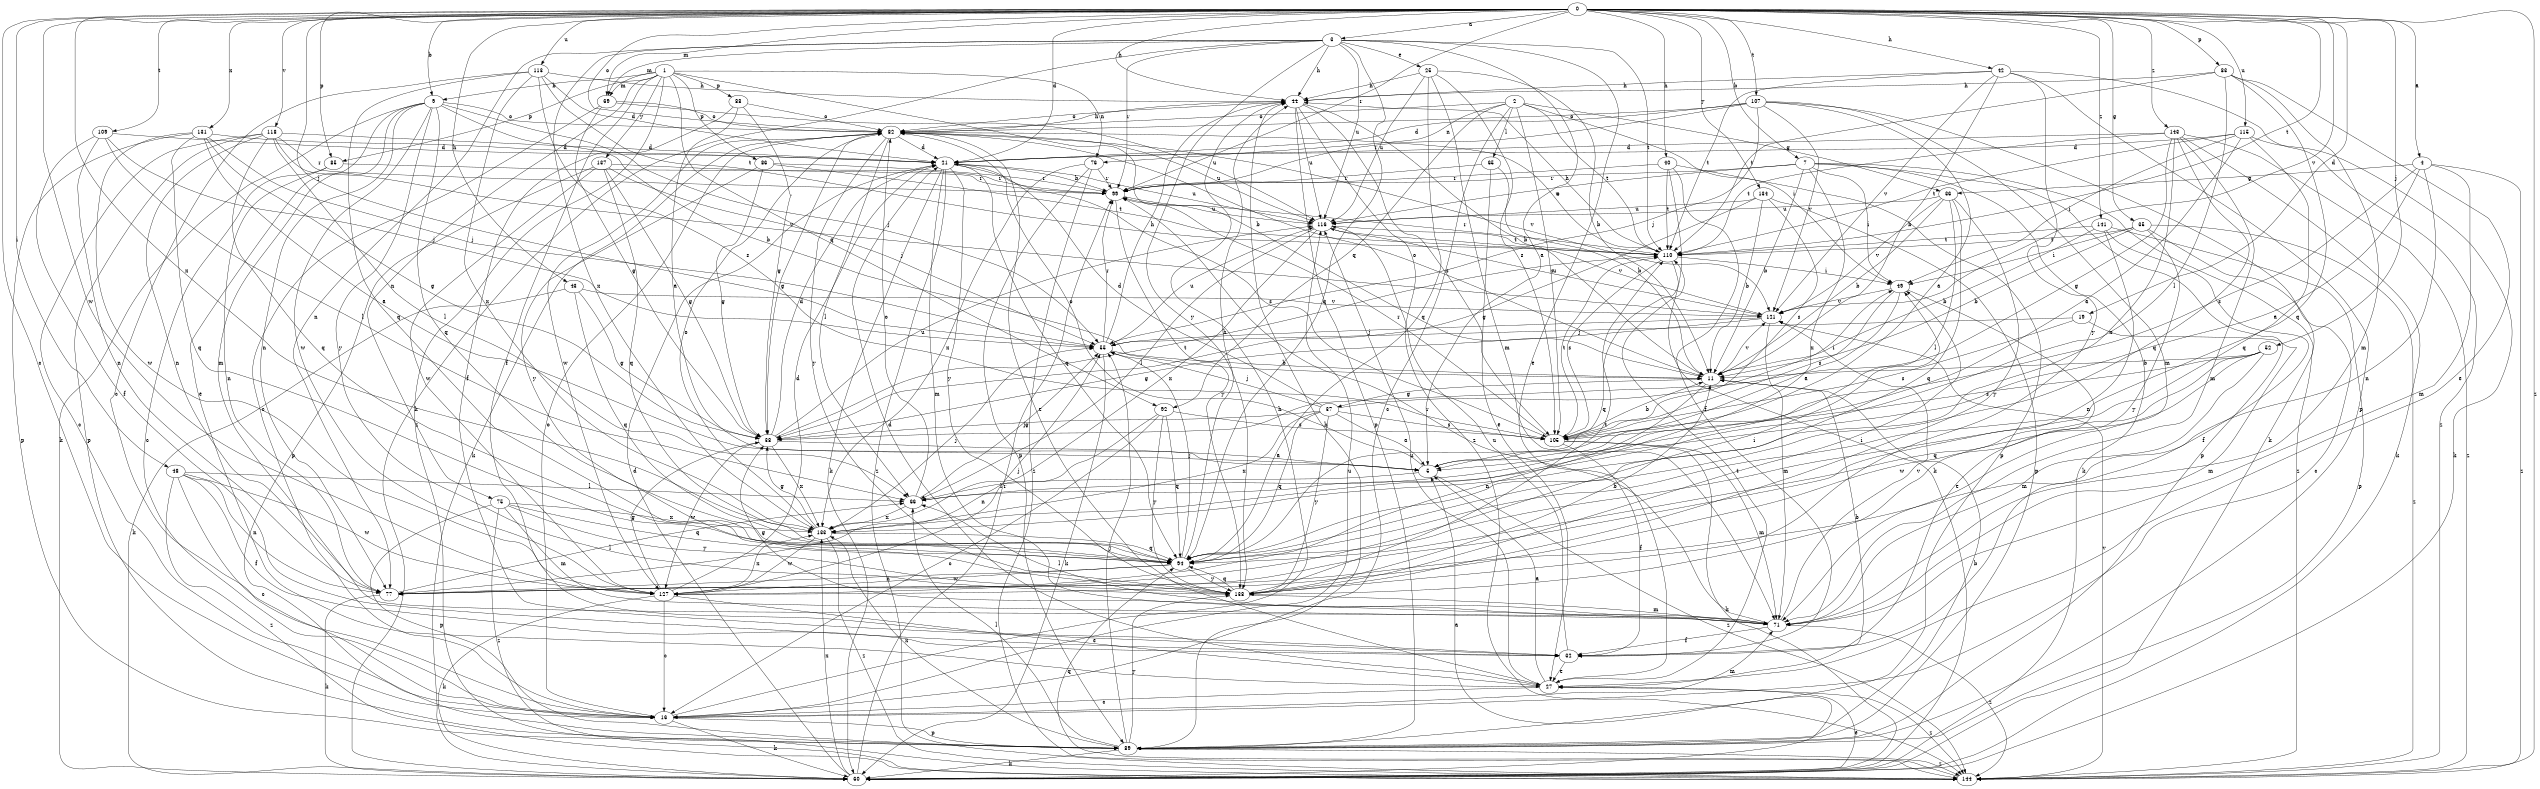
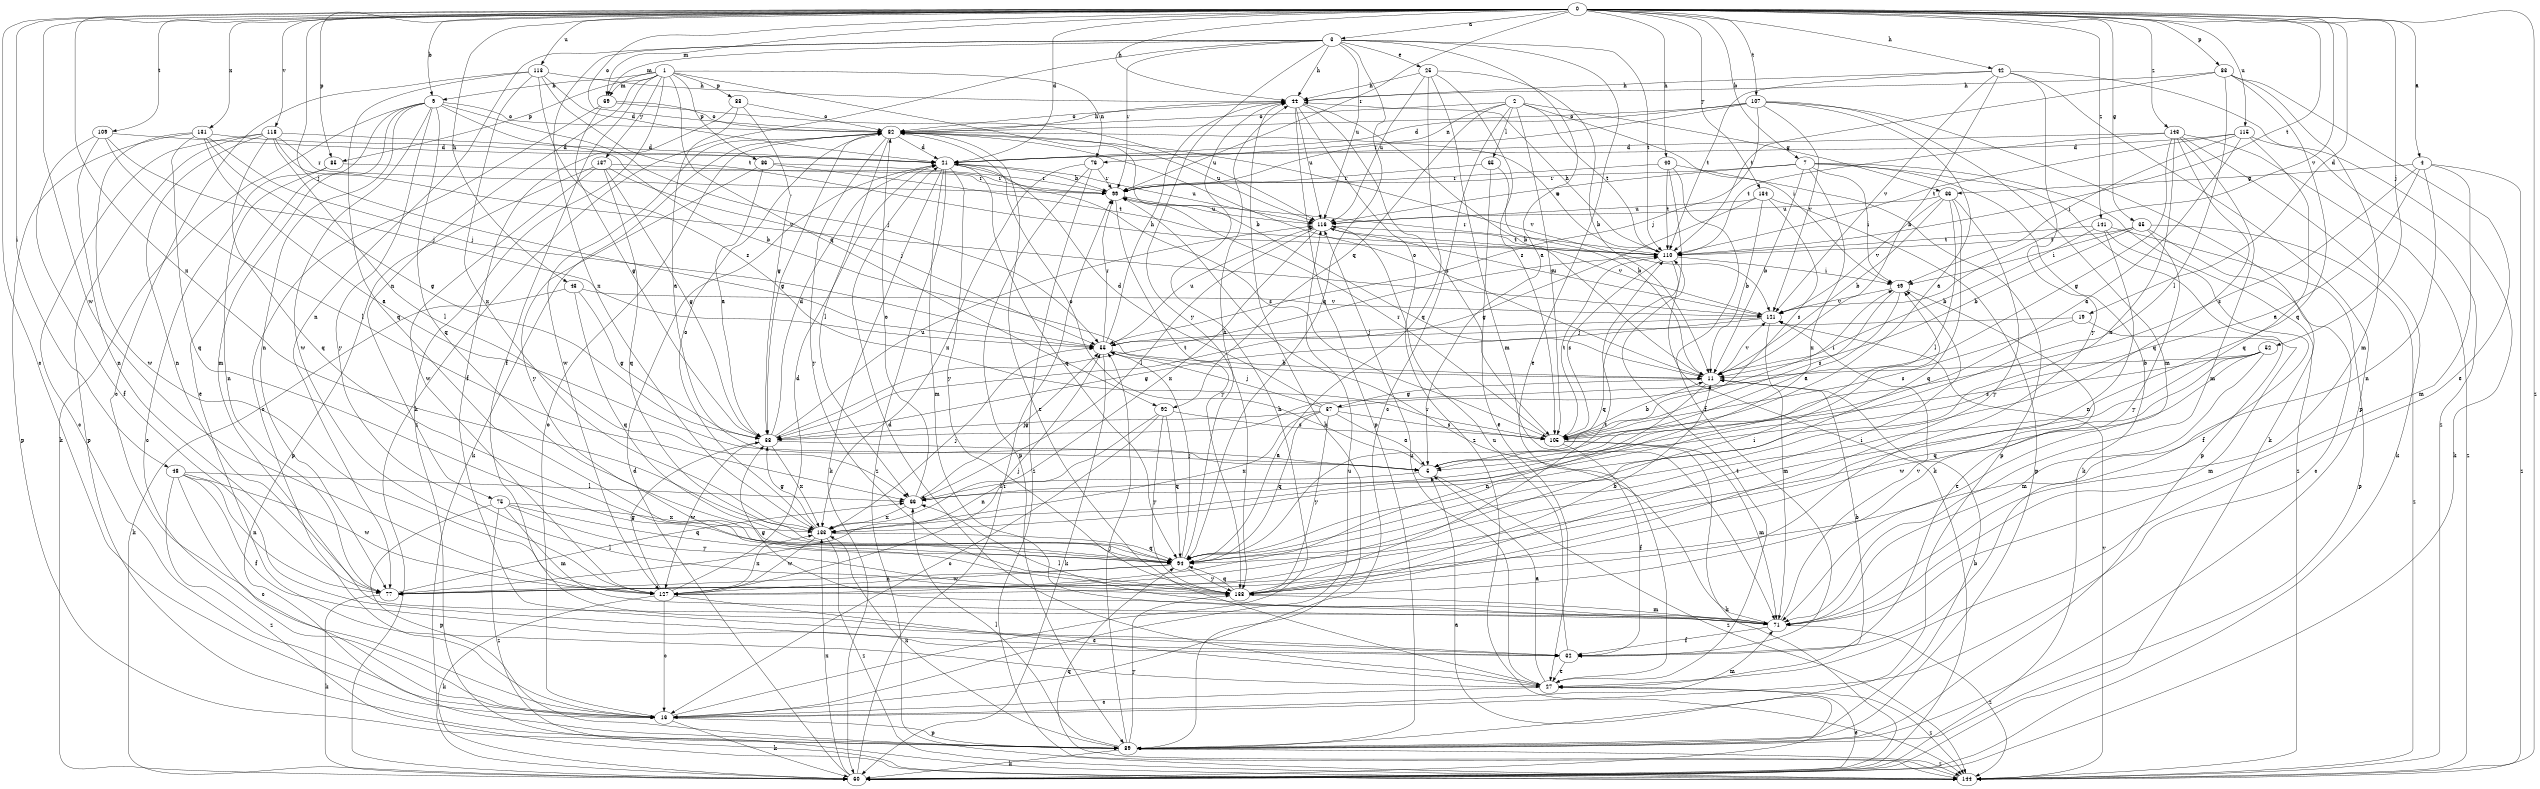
(723, 302) -> (723, 302)
